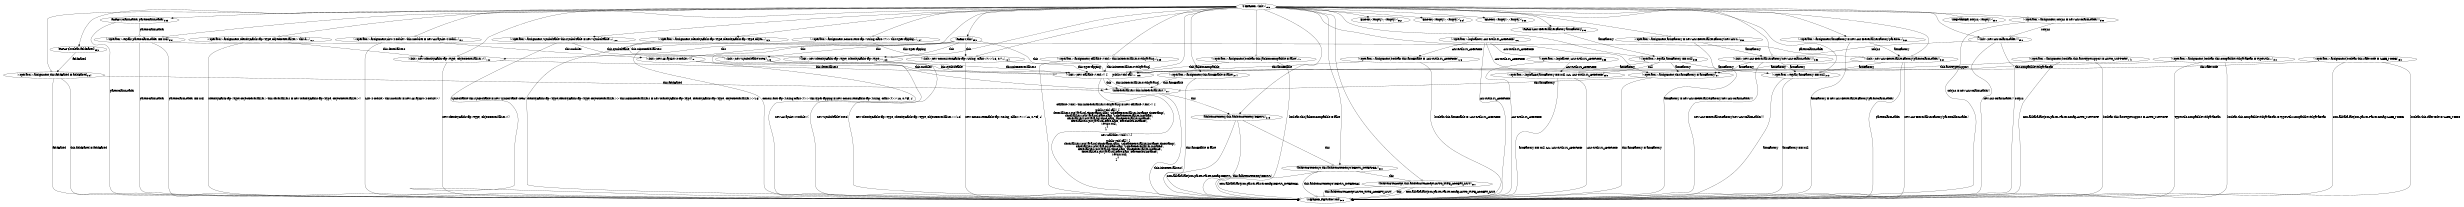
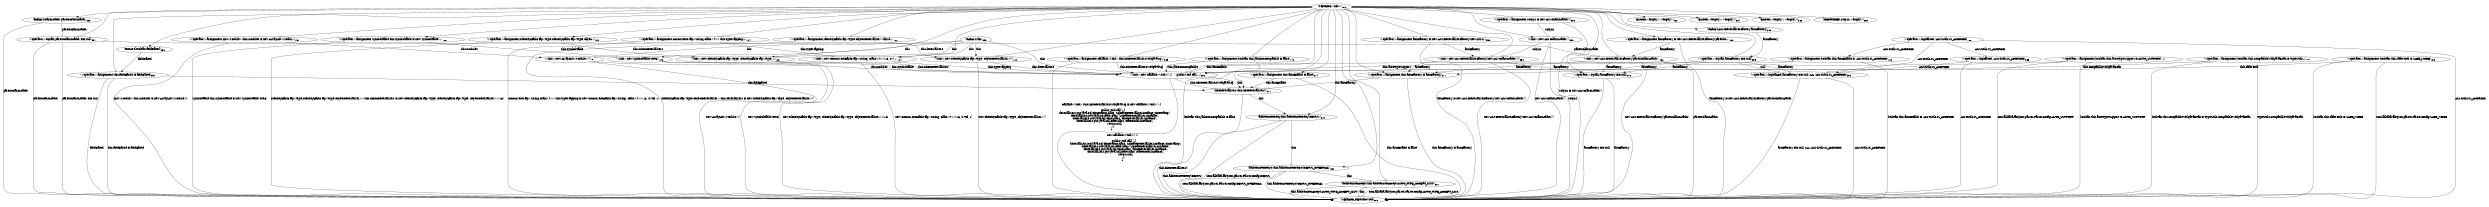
(1097, 8) -> none
